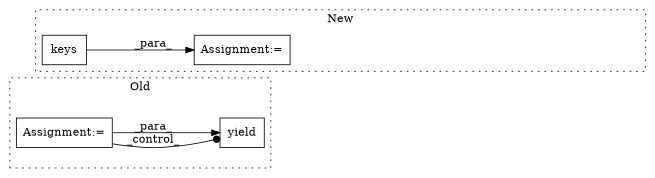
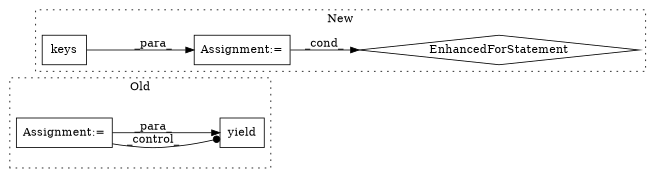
none -> (499, 50)
